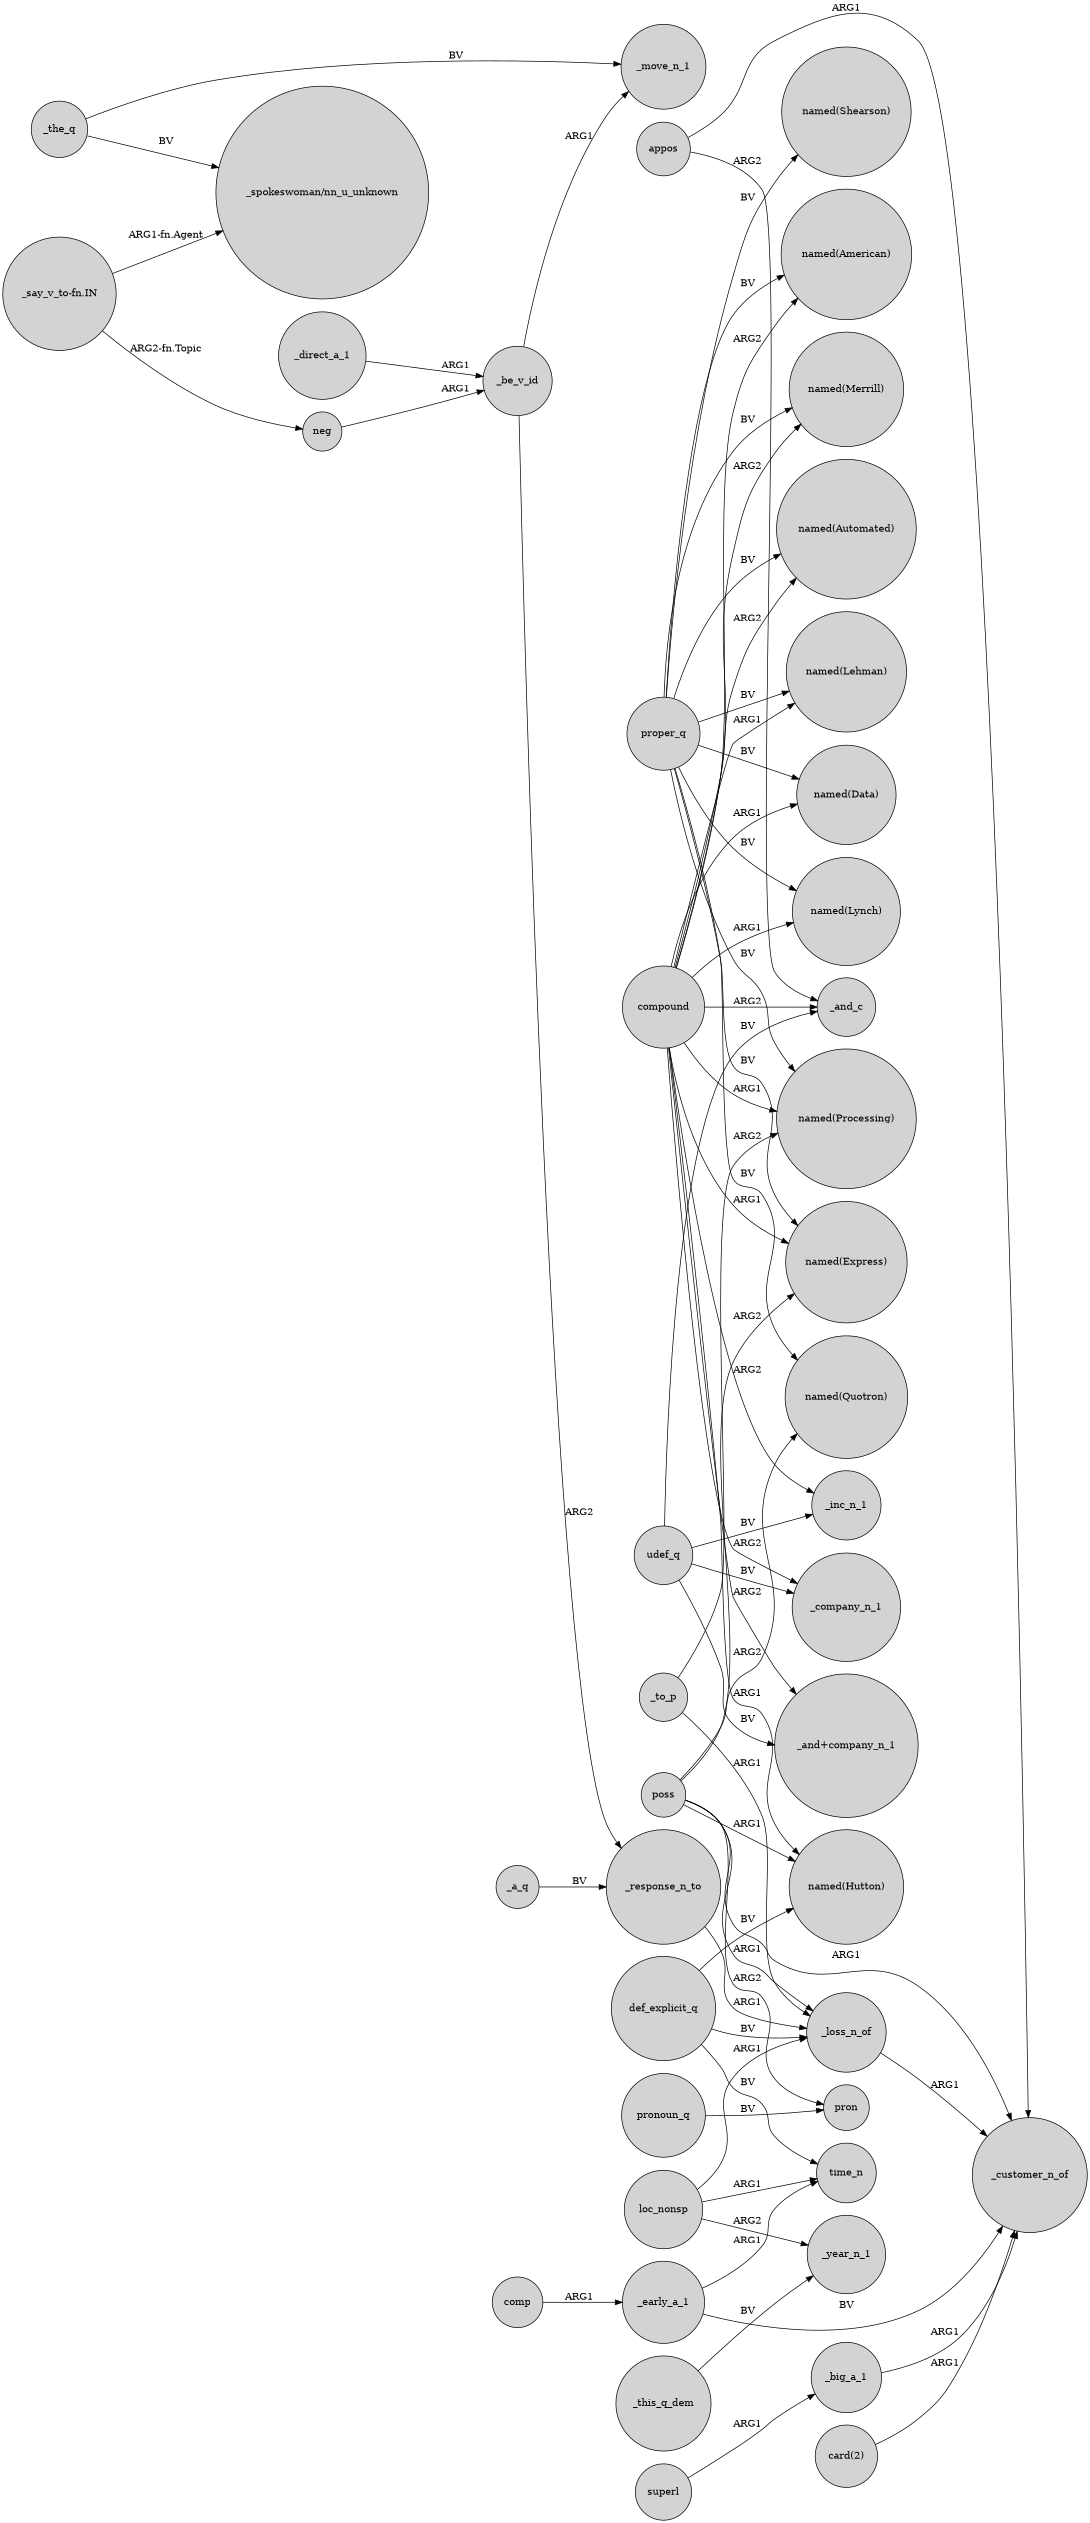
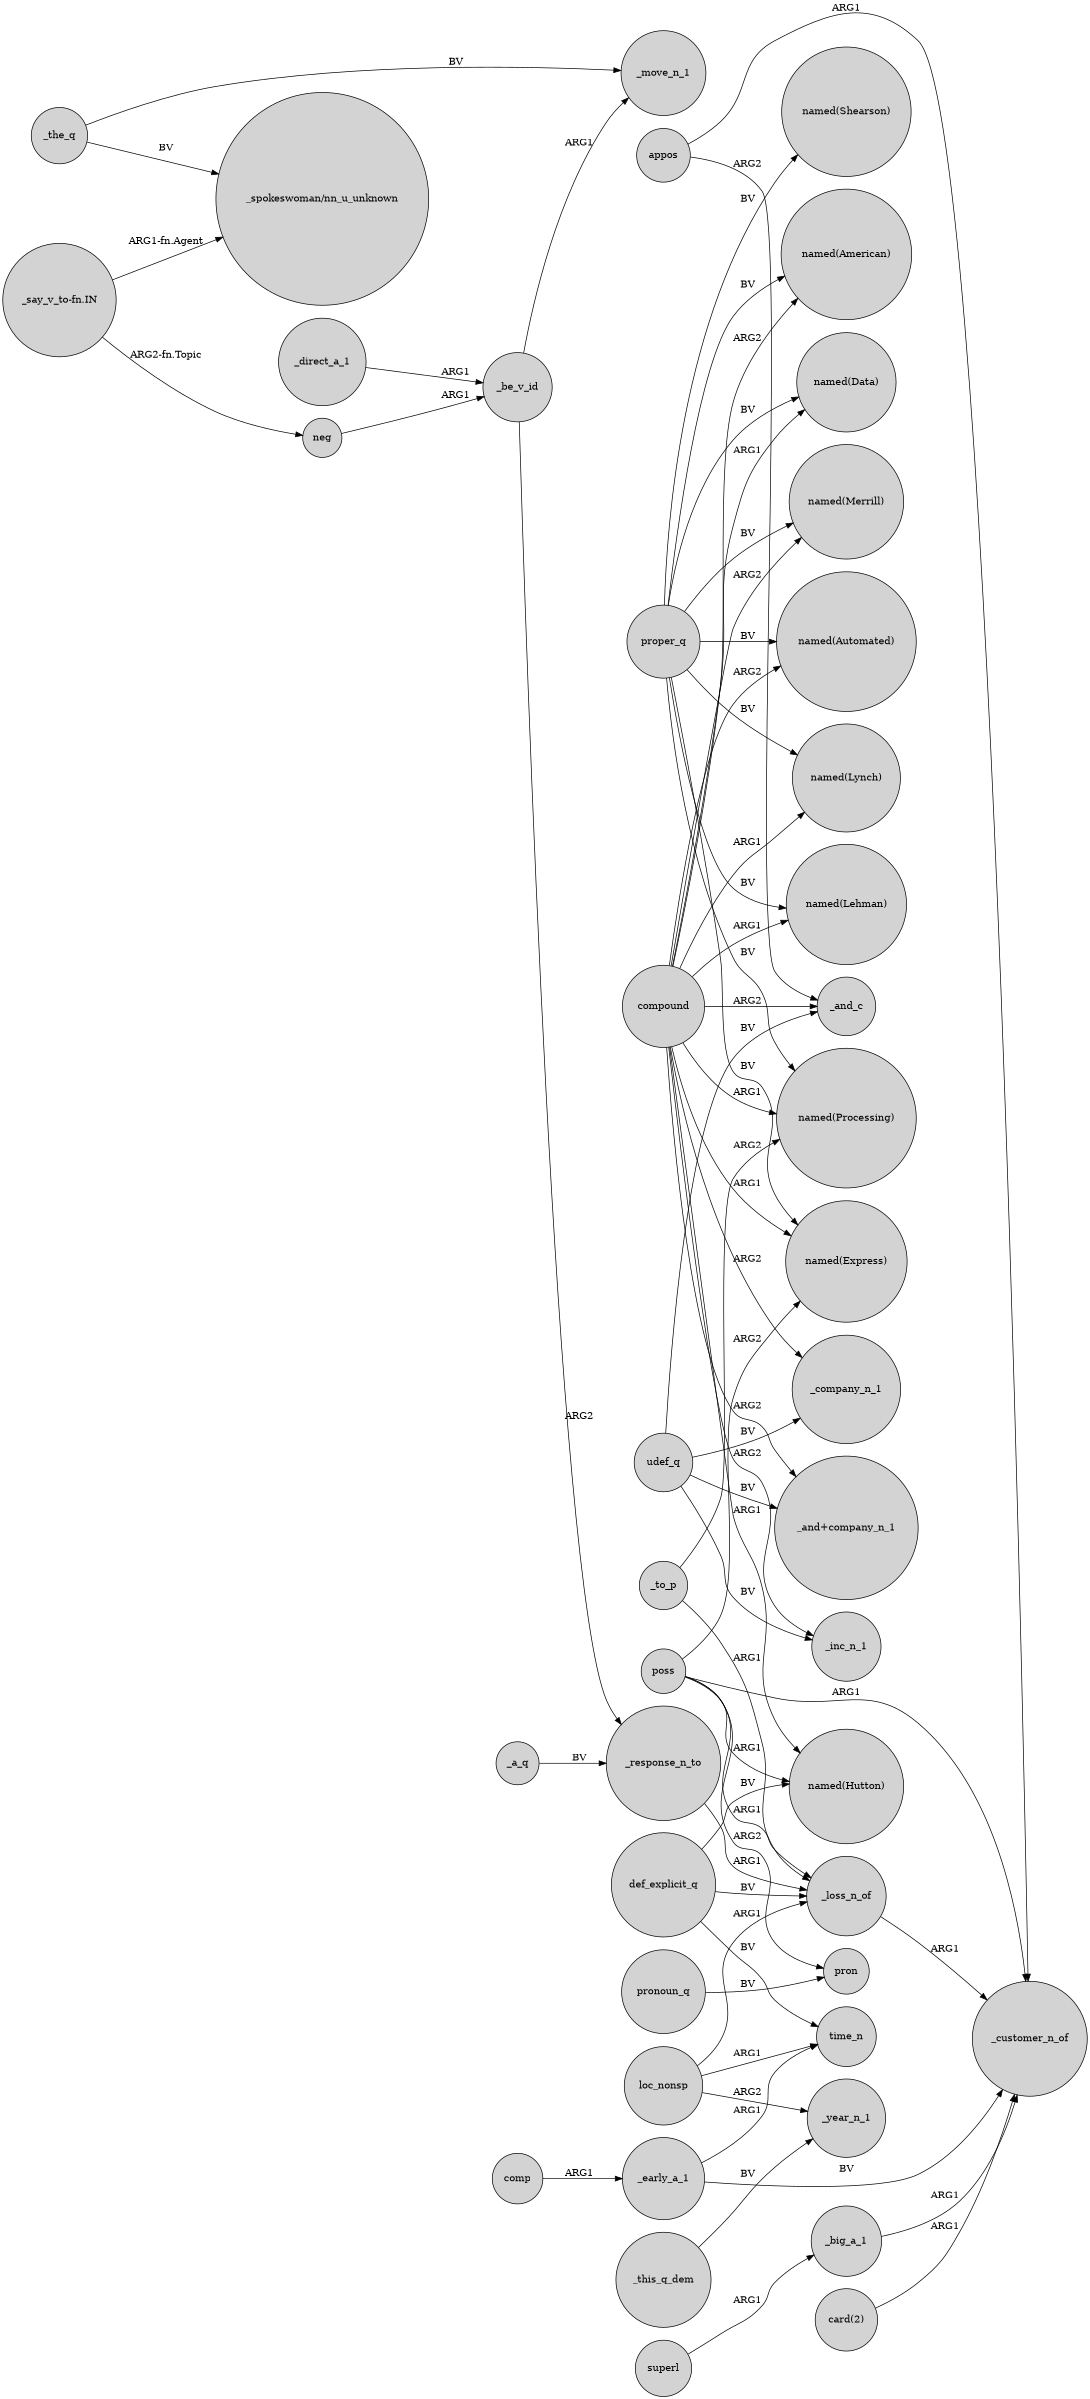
(846, 1397) -> none
